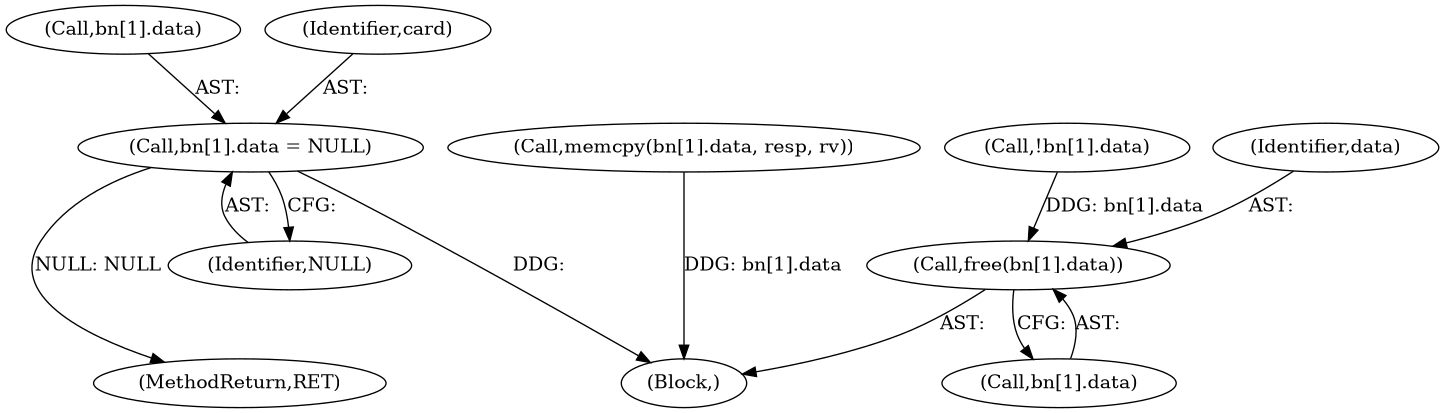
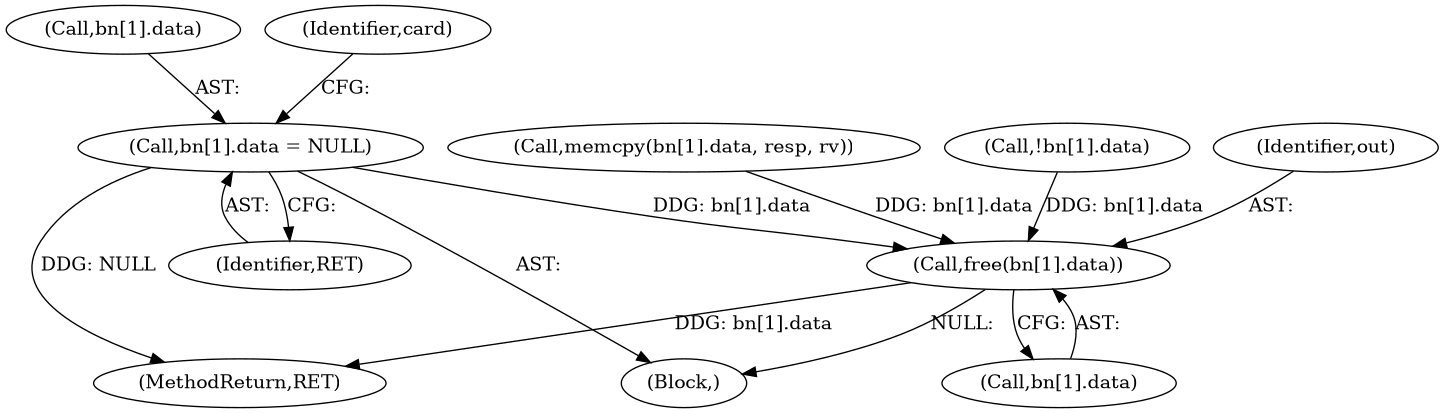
(349, 89) -> (349, 89)
(1326, 148) -> (1326, 148)
none -> (622, 212)
(684, 259) -> (843, 206)
(98, 265) -> (98, 265)
(290, 265) -> (290, 265)
(542, 265) -> (542, 265)
none -> (635, 323)
(966, 324) -> (966, 324)
